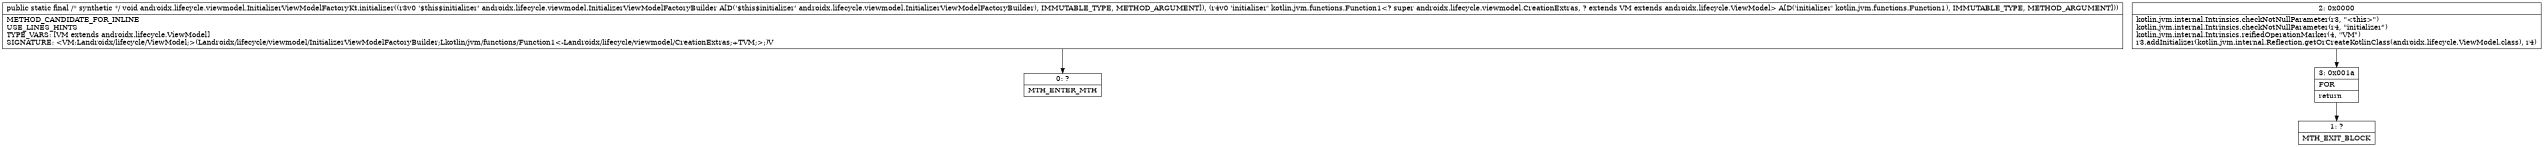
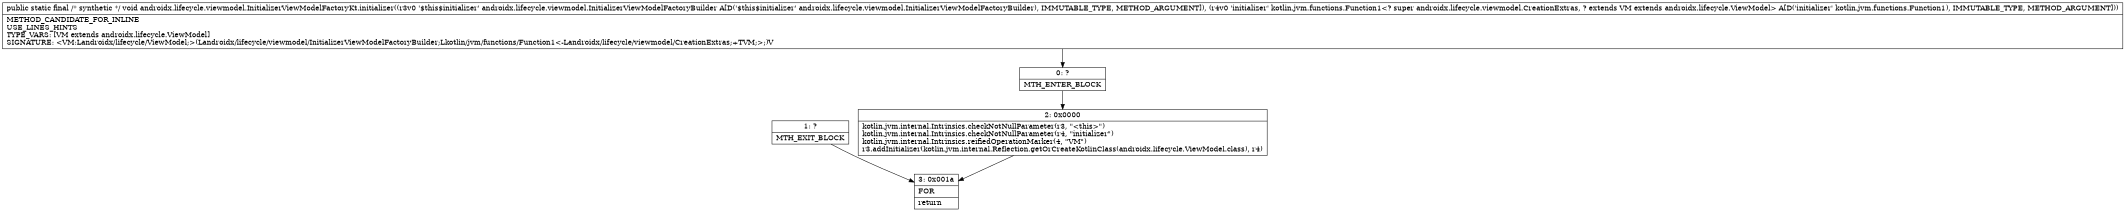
(1063, 90) -> (1063, 85)
none -> (1063, 98)
(2337, 109) -> (870, 163)
